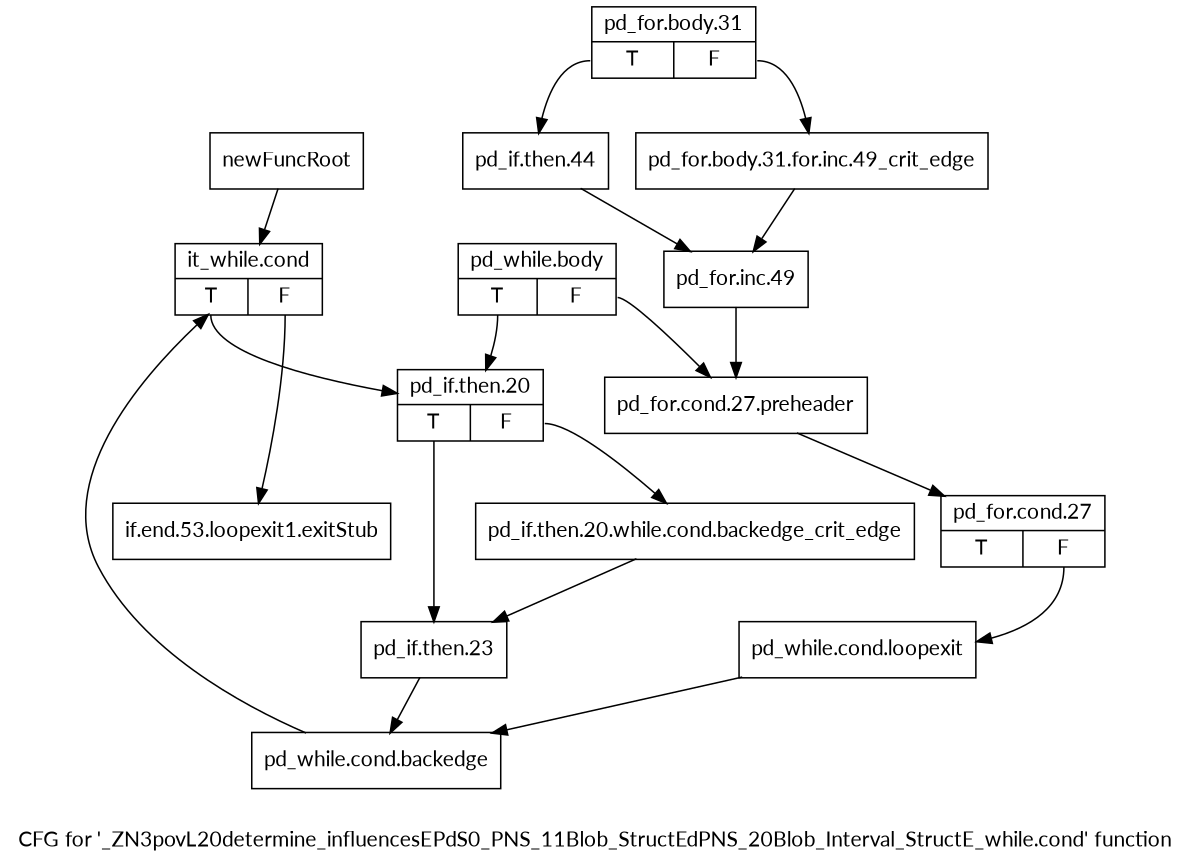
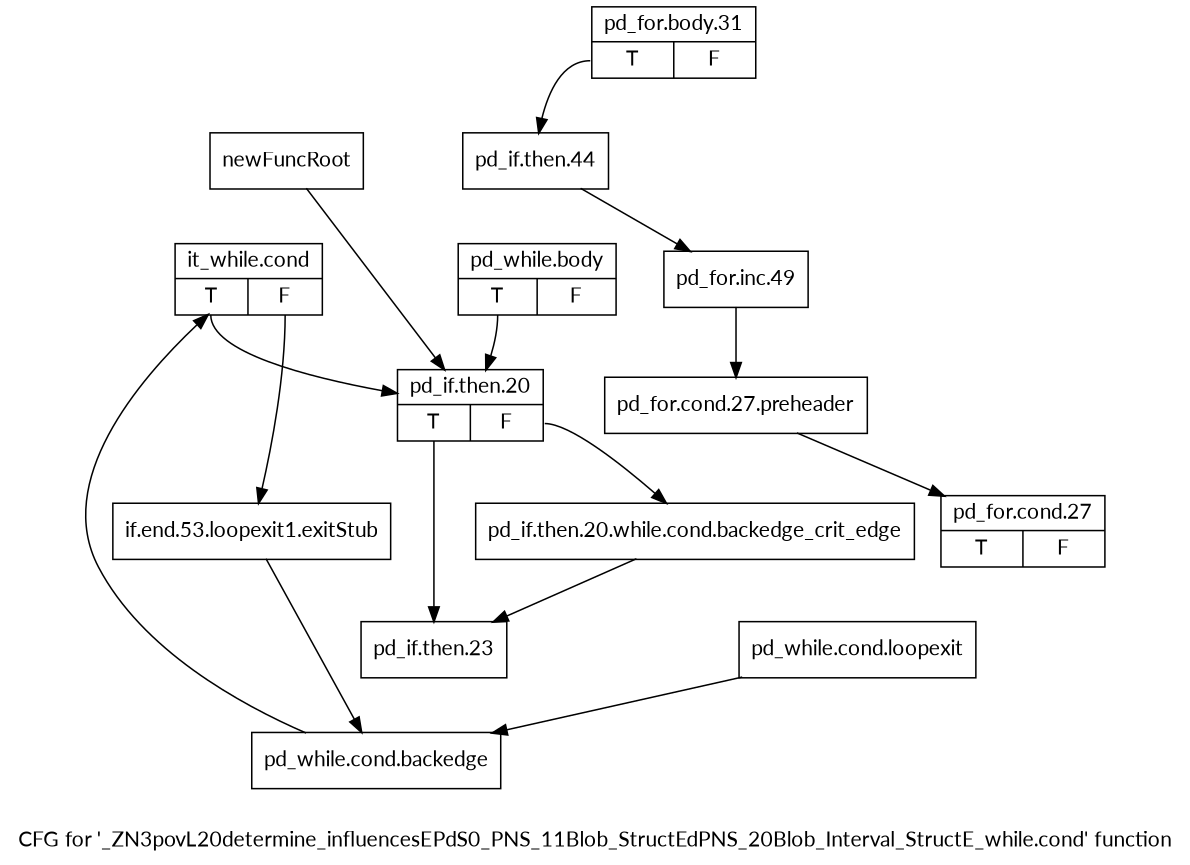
(812, 161) -> none
(271, 209) -> (371, 273)
(661, 329) -> none
(1041, 615) -> none
(409, 699) -> (310, 639)
